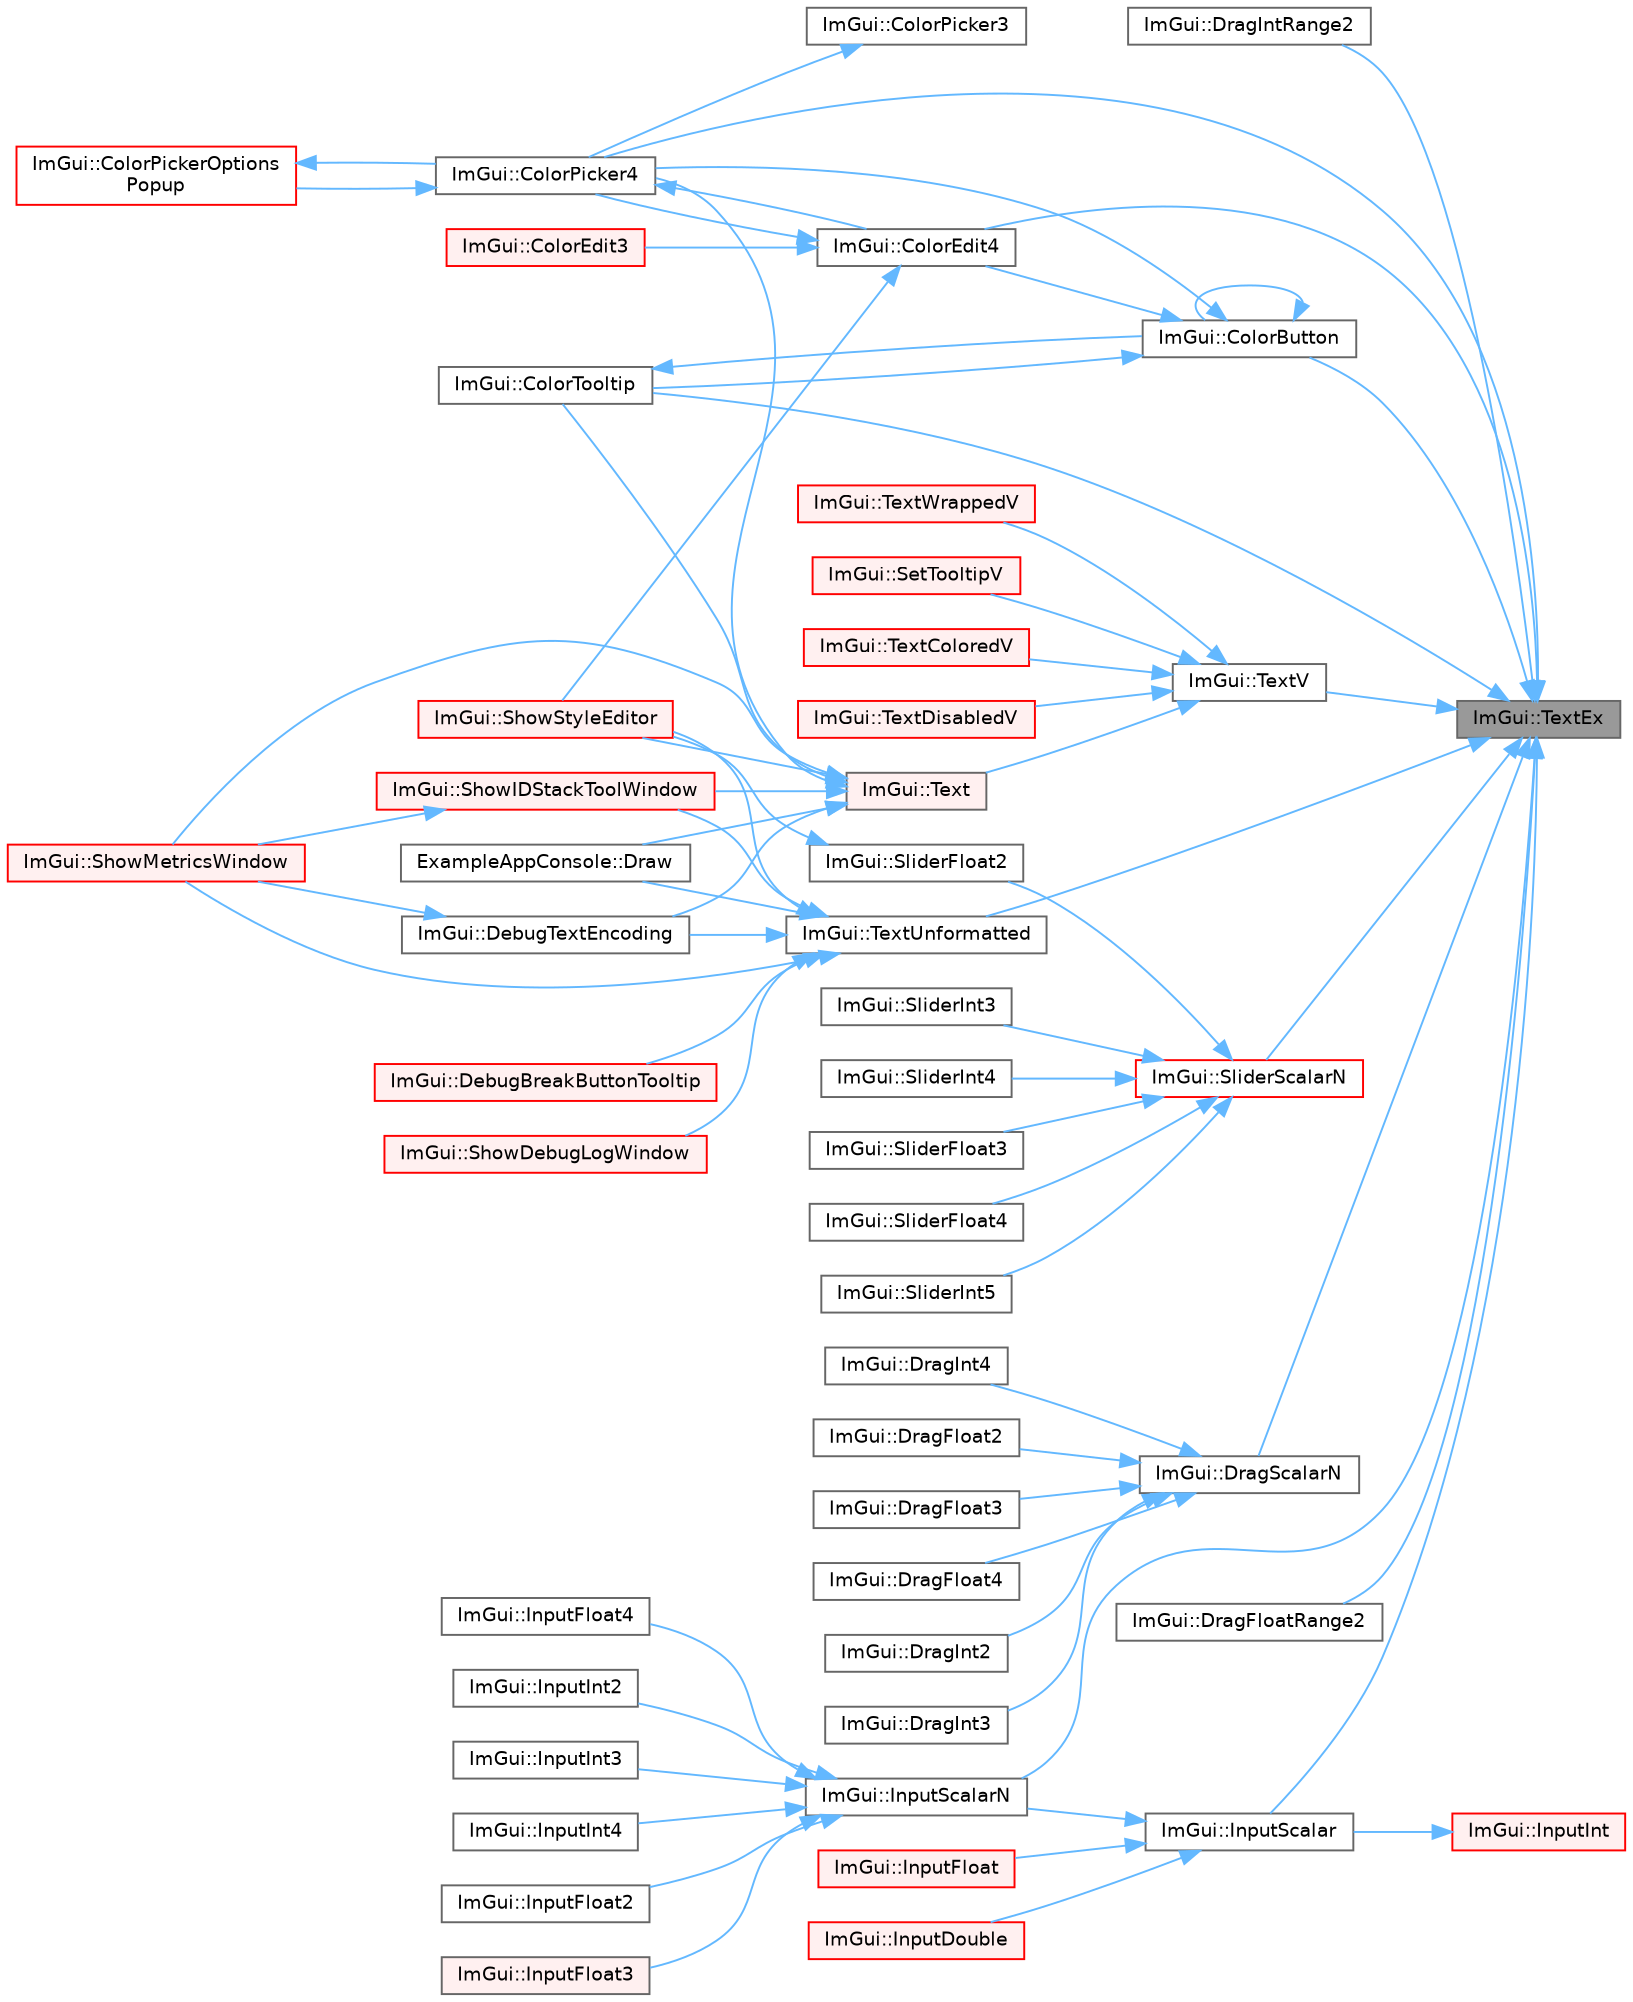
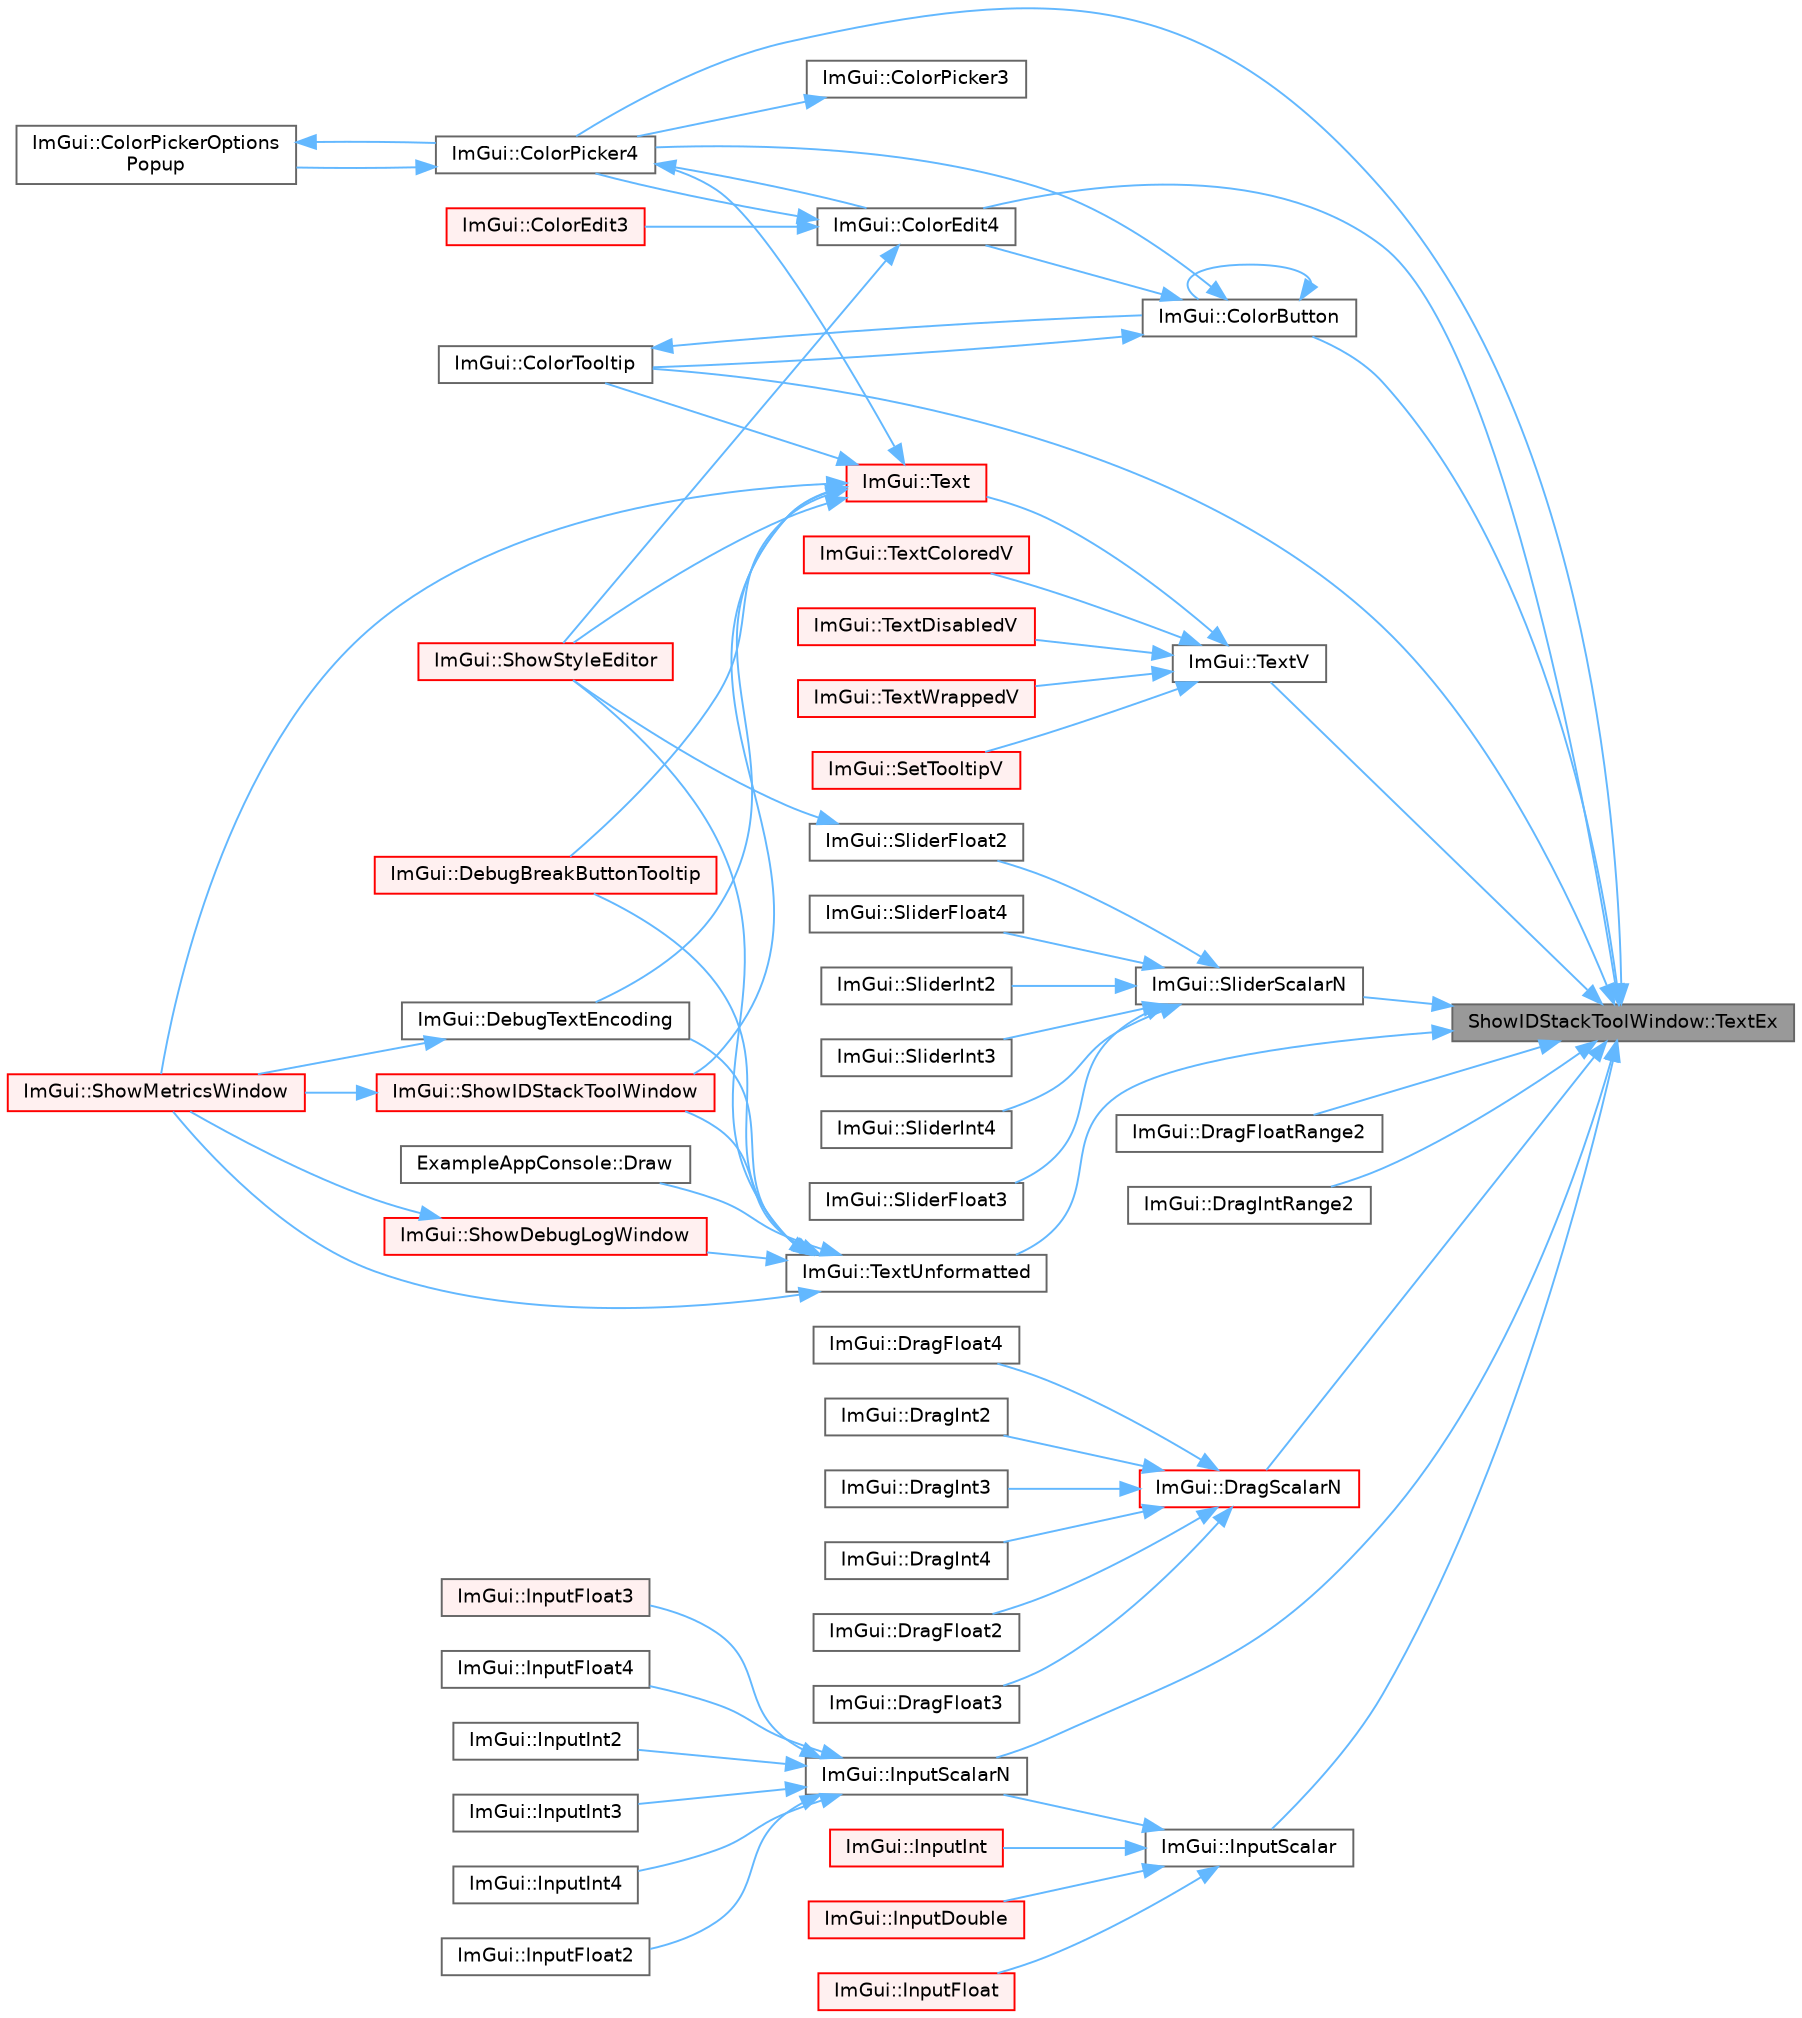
(156, 176) -> (156, 155)
(1539, 719) -> (1623, 1023)
(916, 791) -> (916, 483)
(739, 826) -> (722, 685)
(1249, 1079) -> (1249, 986)
none -> (302, 1170)
(916, 1294) -> (916, 986)
(1249, 1475) -> (1249, 1489)
(1393, 1832) -> (1064, 1848)
